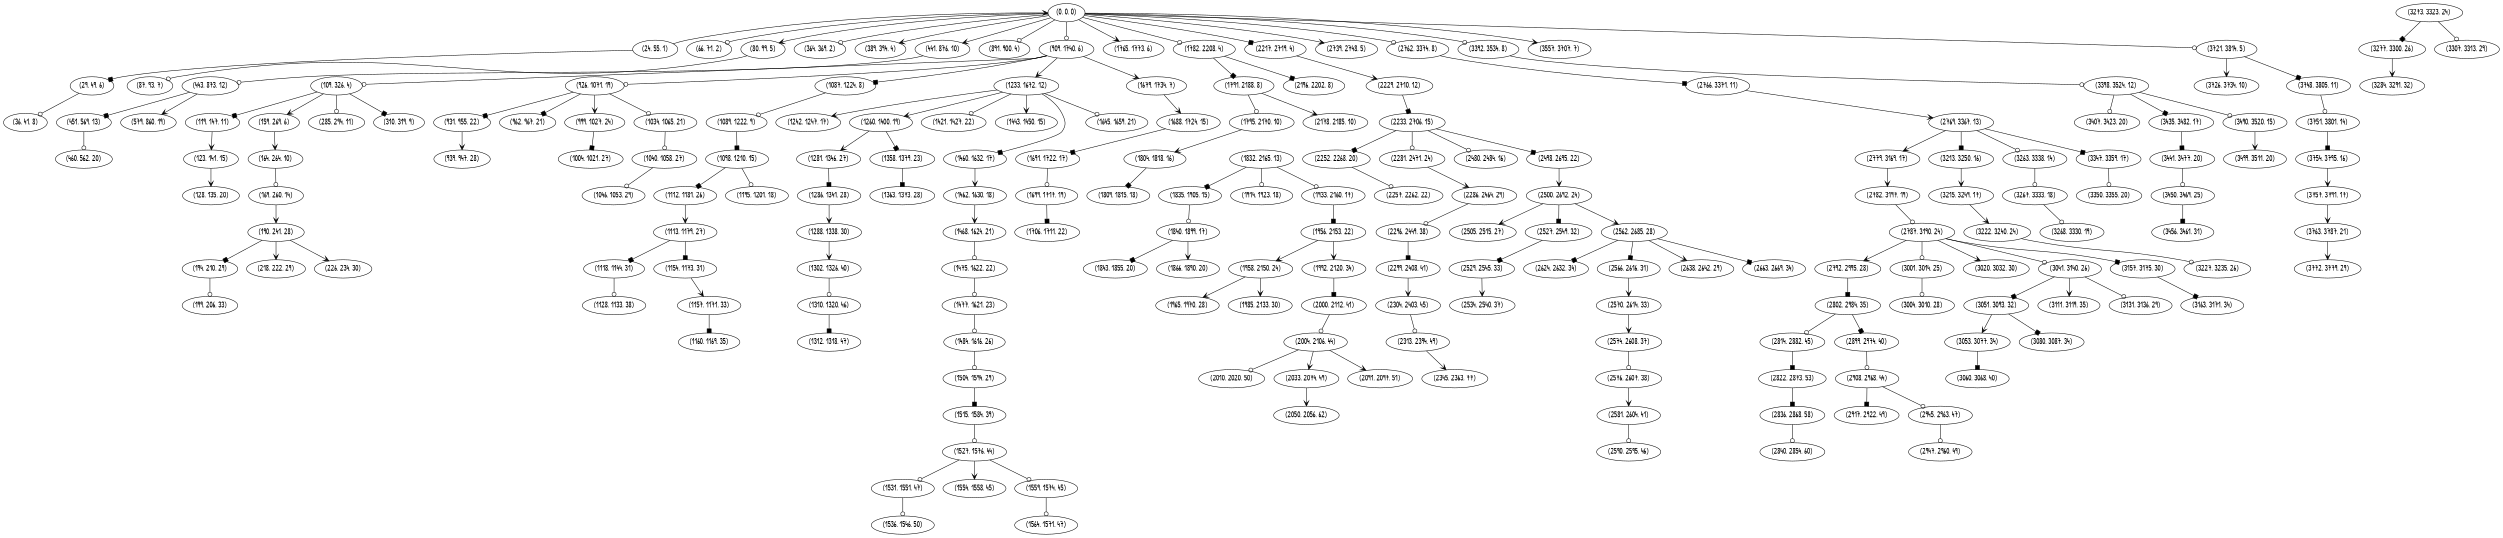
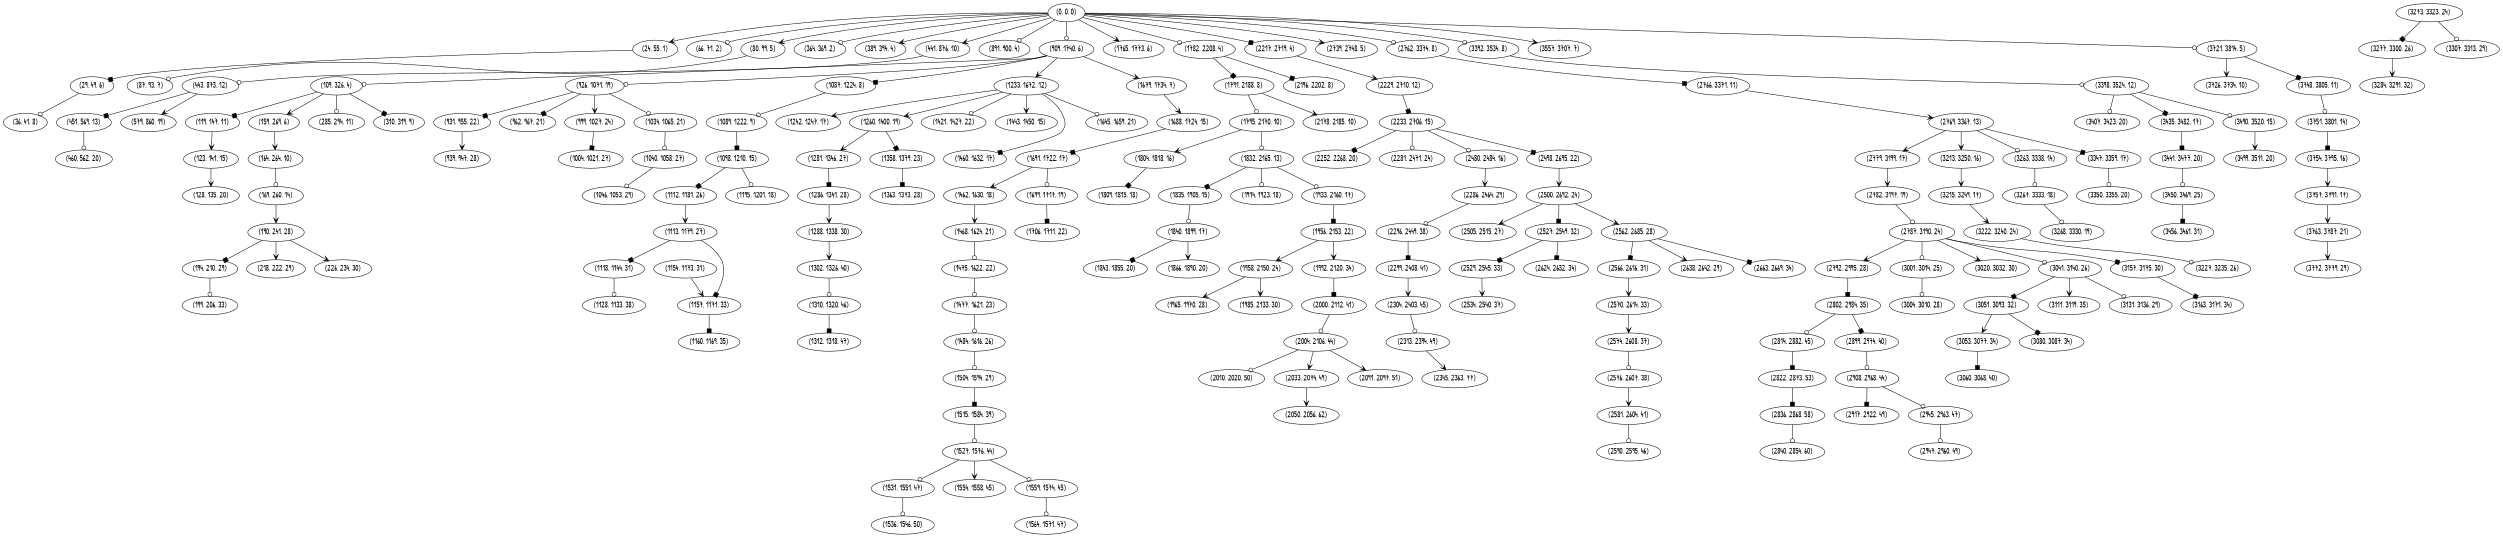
(857, 19) -> (860, 18)
(1961, 138) -> (1961, 138)
none -> (1262, 139)
(1887, 159) -> (1887, 159)
(975, 175) -> (1014, 176)
(1446, 176) -> (1485, 175)
(1409, 196) -> none
(685, 248) -> (722, 262)
(1597, 250) -> (1557, 248)
